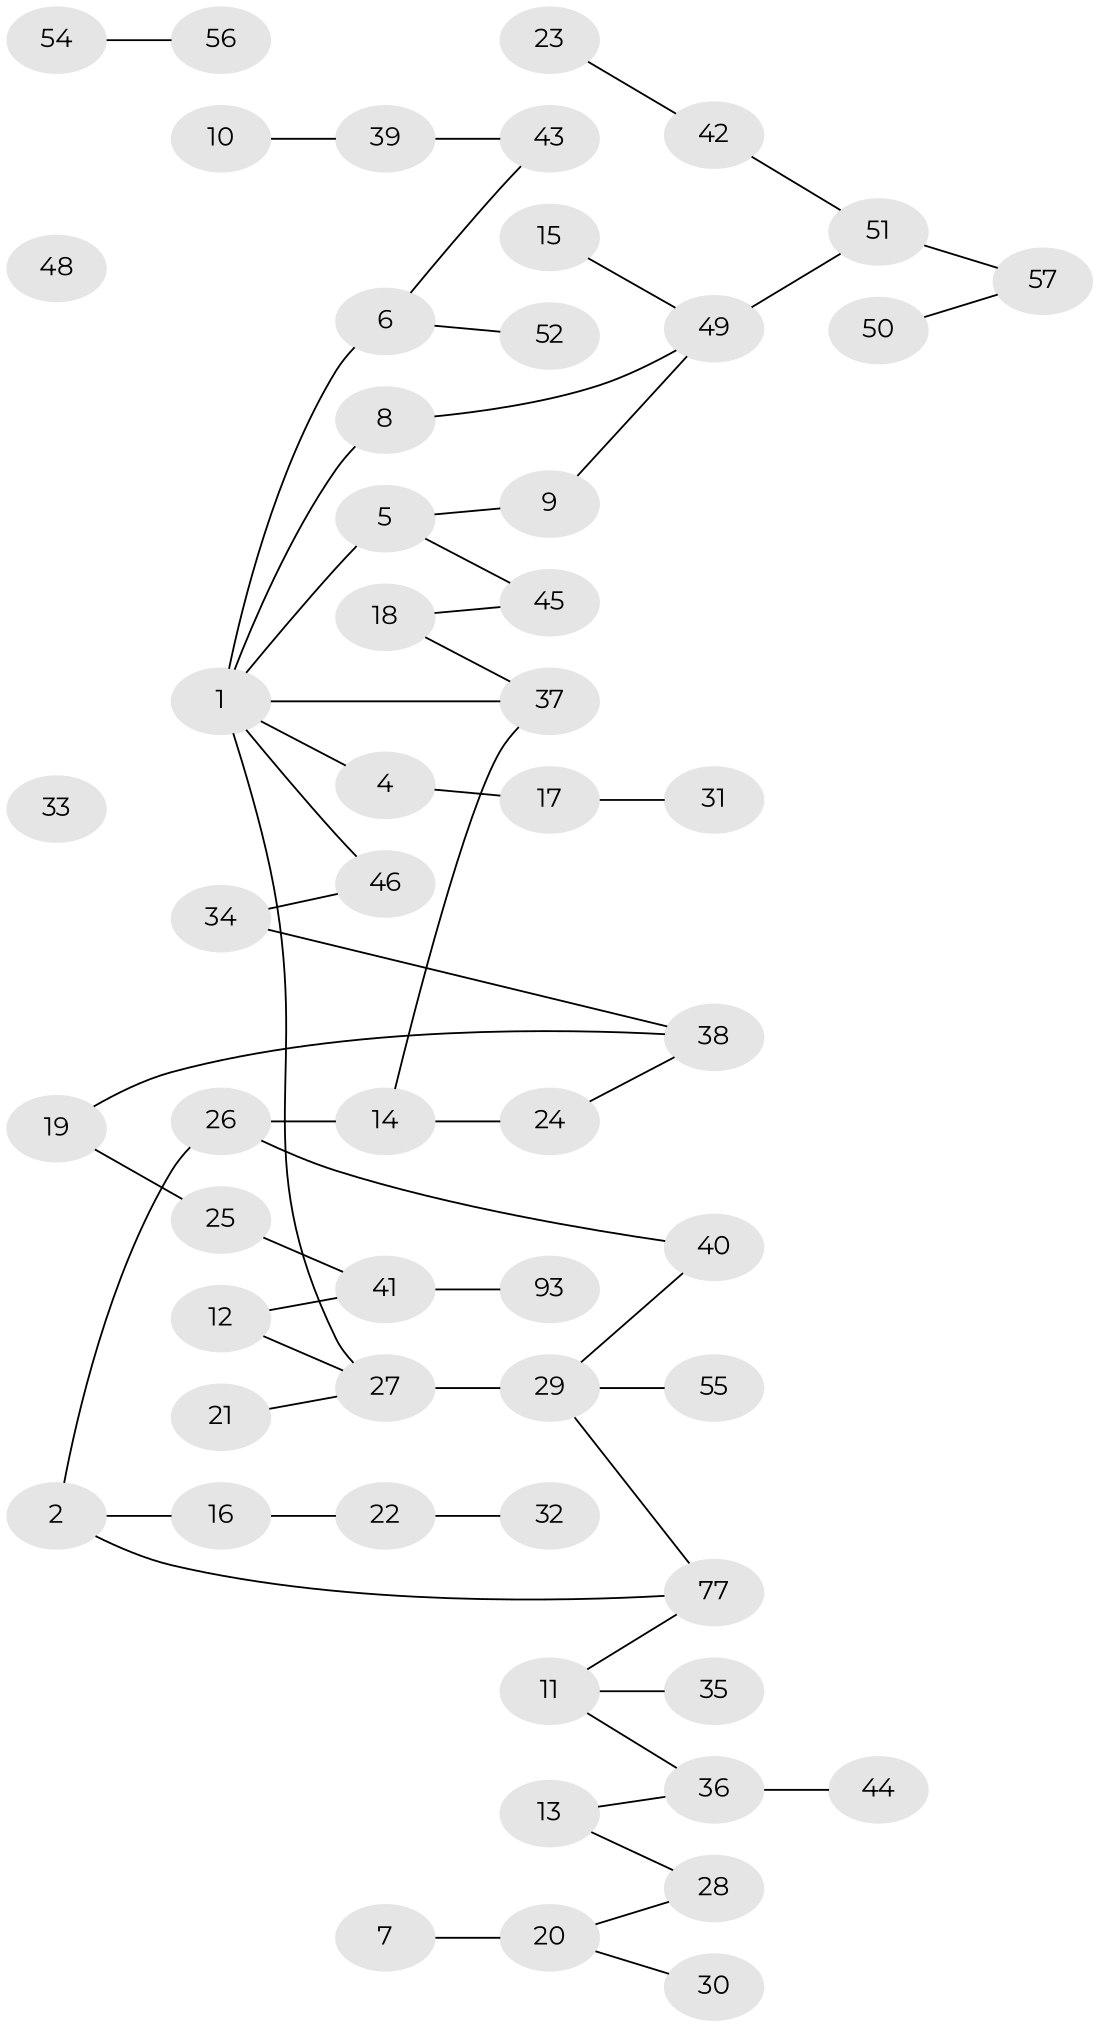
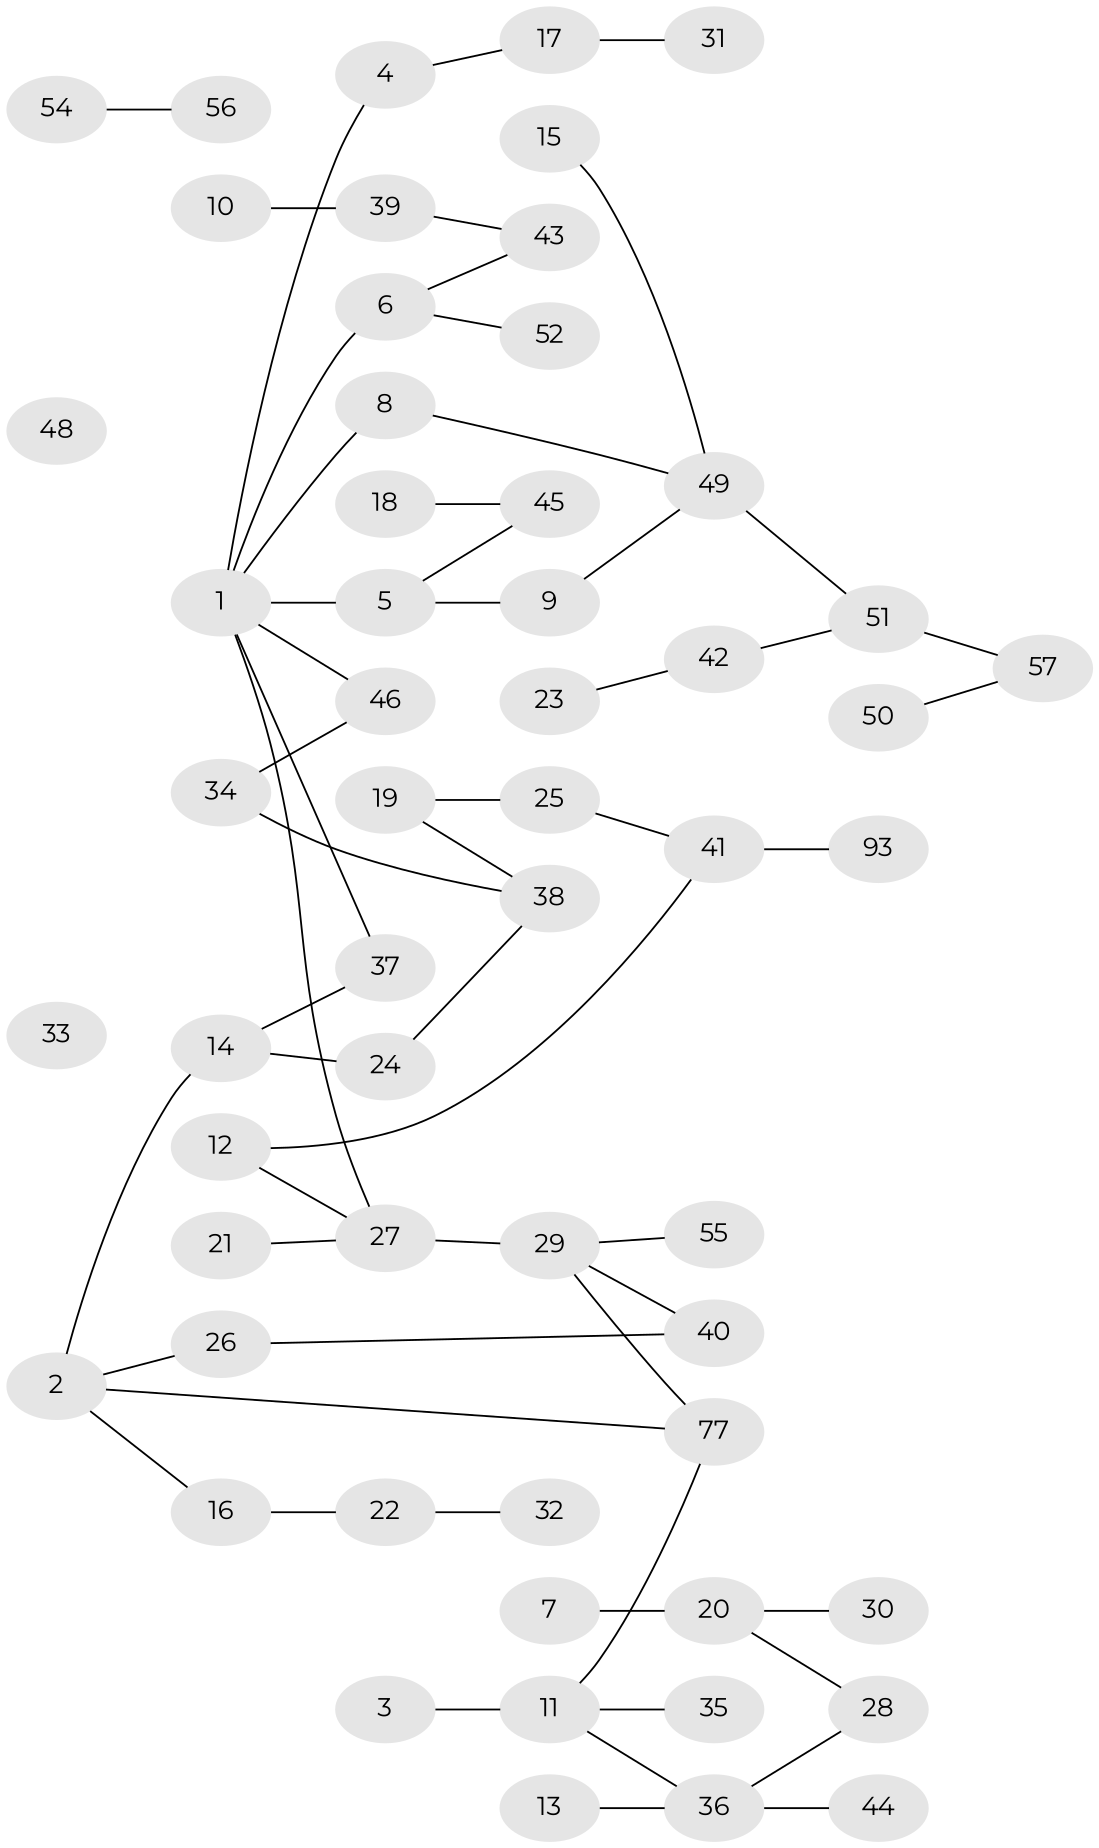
(468, 659) -> none
(303, 1121) -> (116, 1208)
none -> (385, 1710)
(632, 1851) -> (796, 1759)
